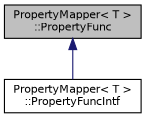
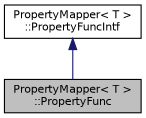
(73, 65) -> (73, 65)
